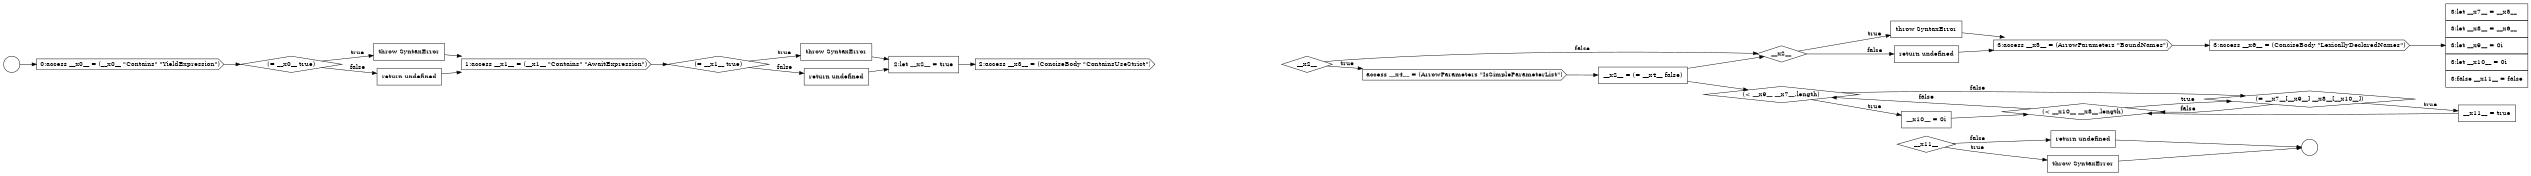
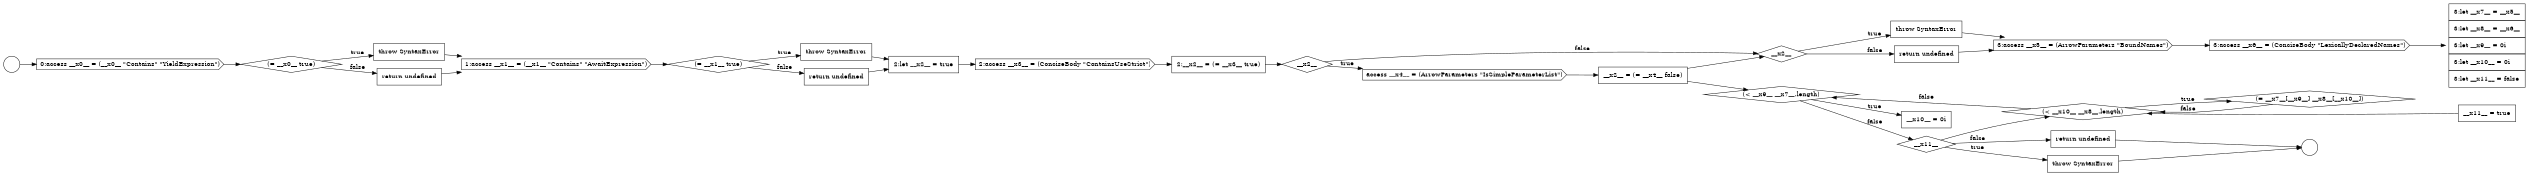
none -> (1218, 64)
(2487, 79) -> (2487, 79)
(2041, 92) -> (1854, 120)
(2408, 107) -> none
(1987, 116) -> (1992, 127)
